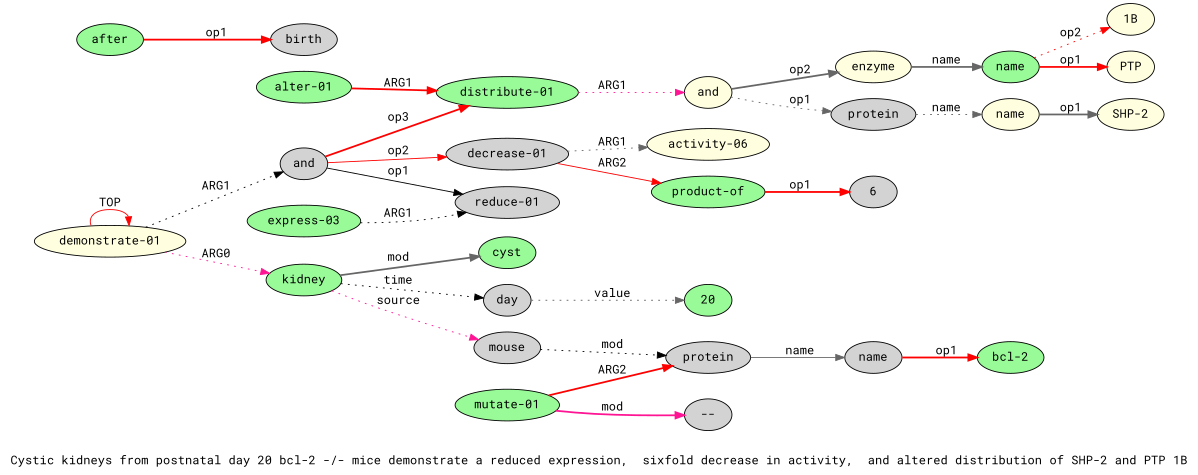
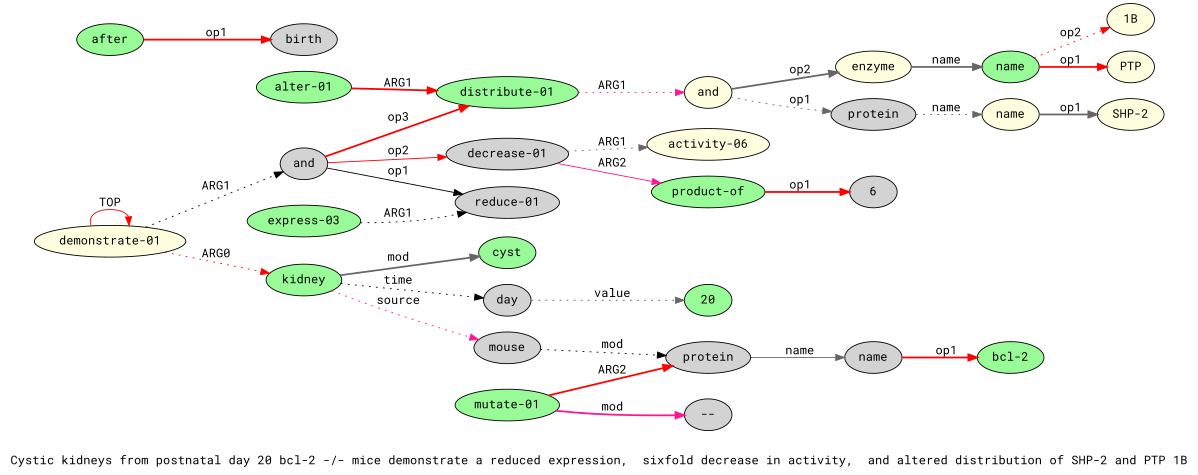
(605, 172) -> (605, 172)
(213, 262) -> (213, 262)
